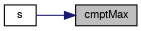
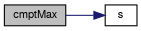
(50, 15) -> (80, 15)
